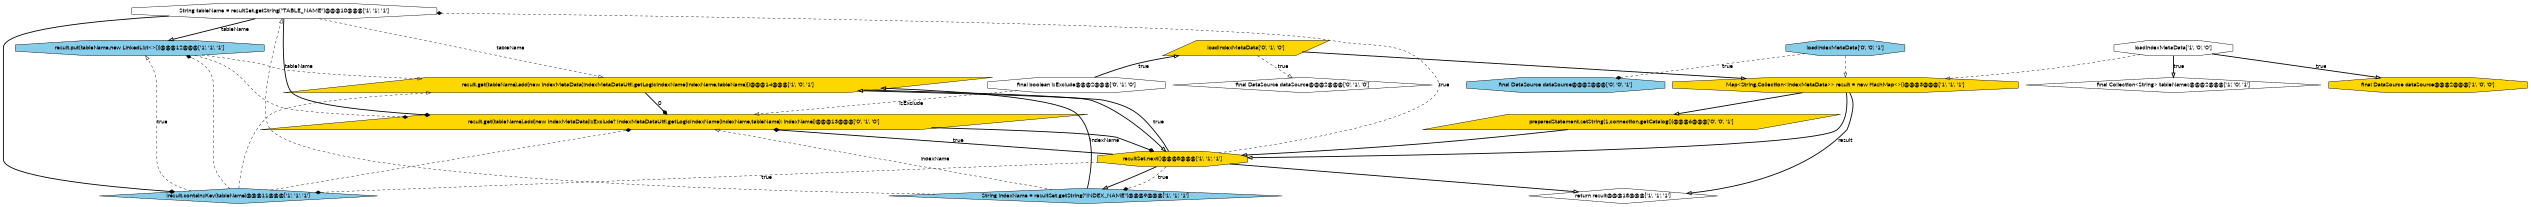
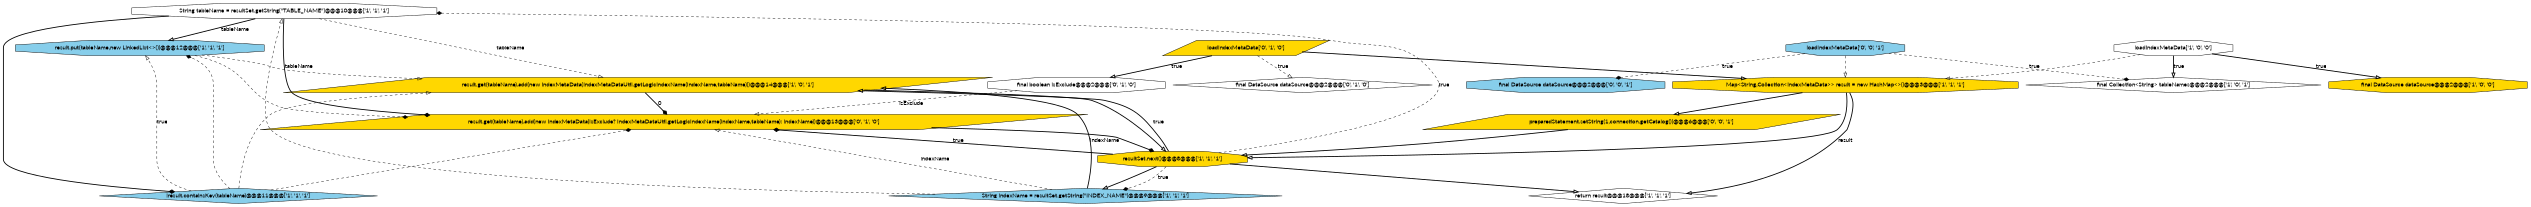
(1134, 64) -> (1163, 66)
none -> (2006, 66)
(710, 177) -> none
